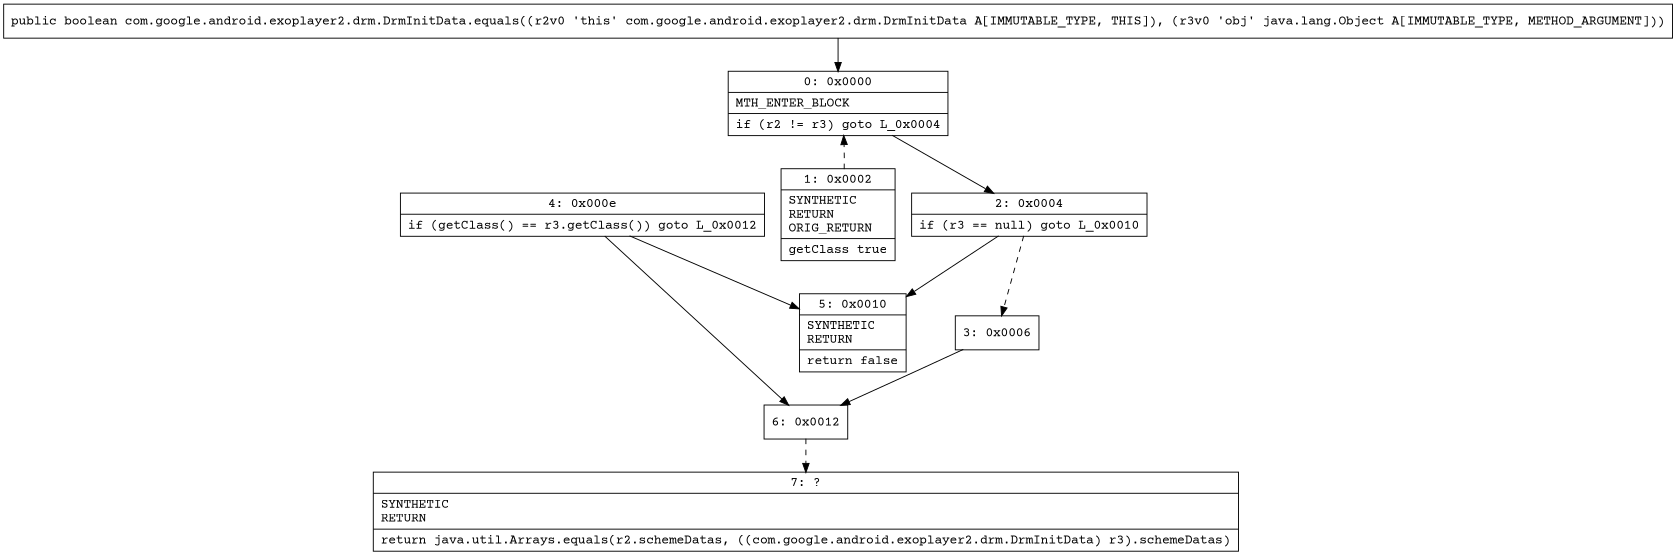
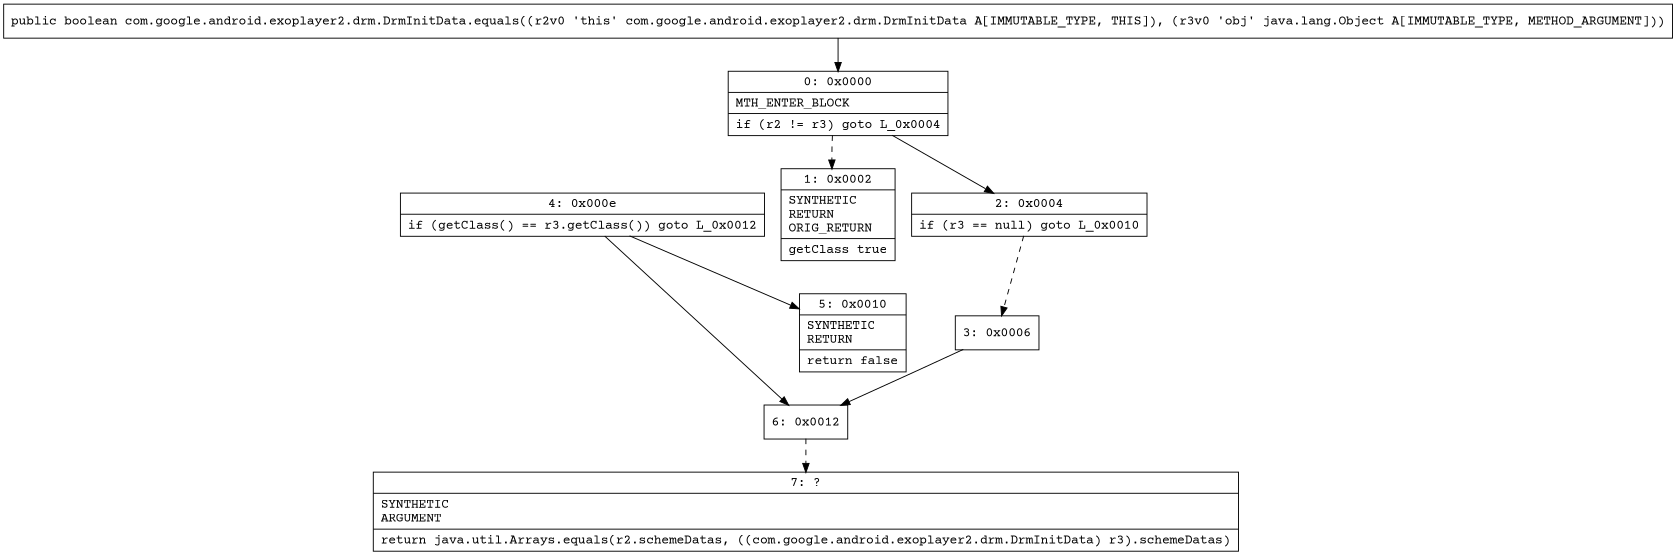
(844, 157) -> (832, 148)
(956, 264) -> none
(404, 518) -> (411, 518)
